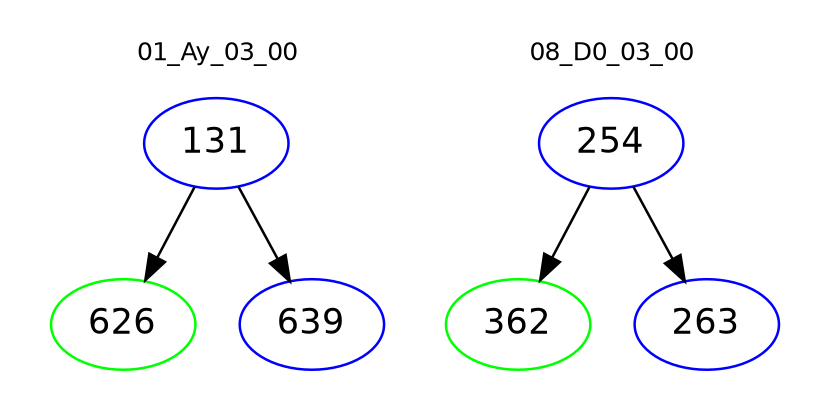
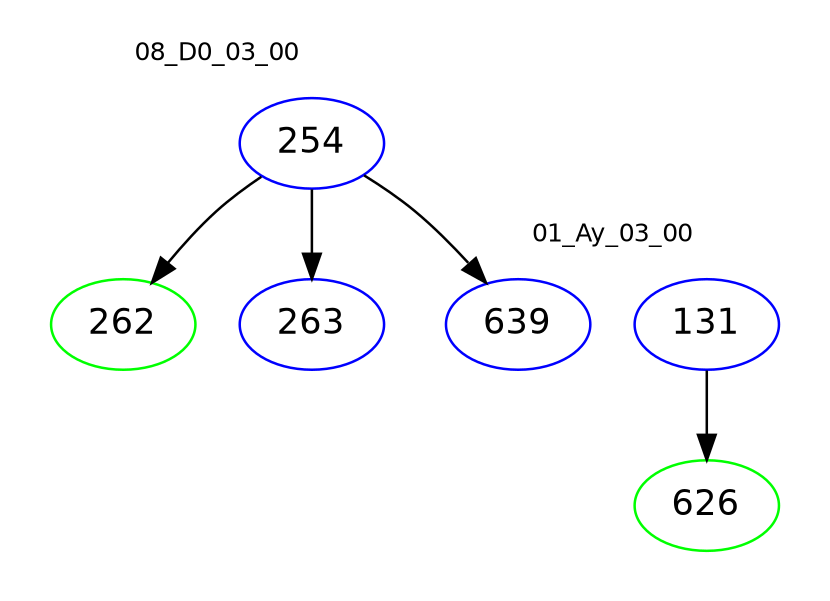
(258, 223) -> (442, 236)
(518, 324) -> (123, 324)
